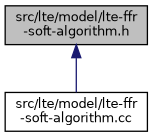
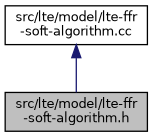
(76, 75) -> (76, 75)
